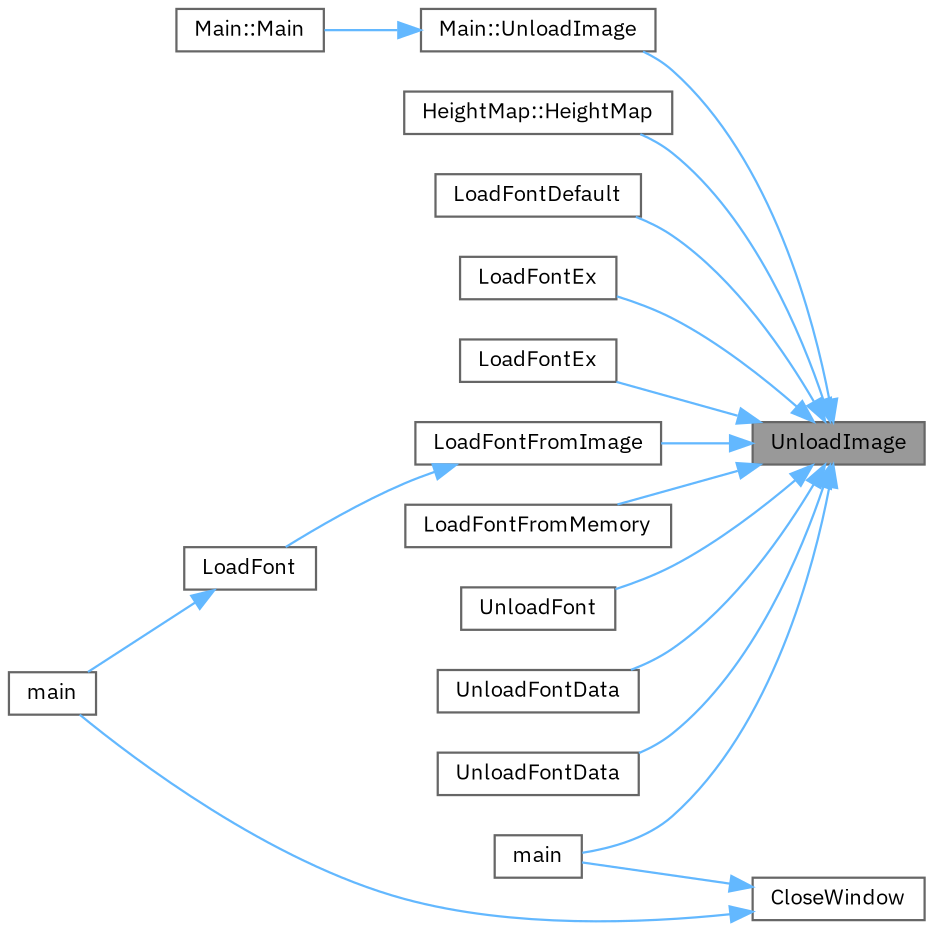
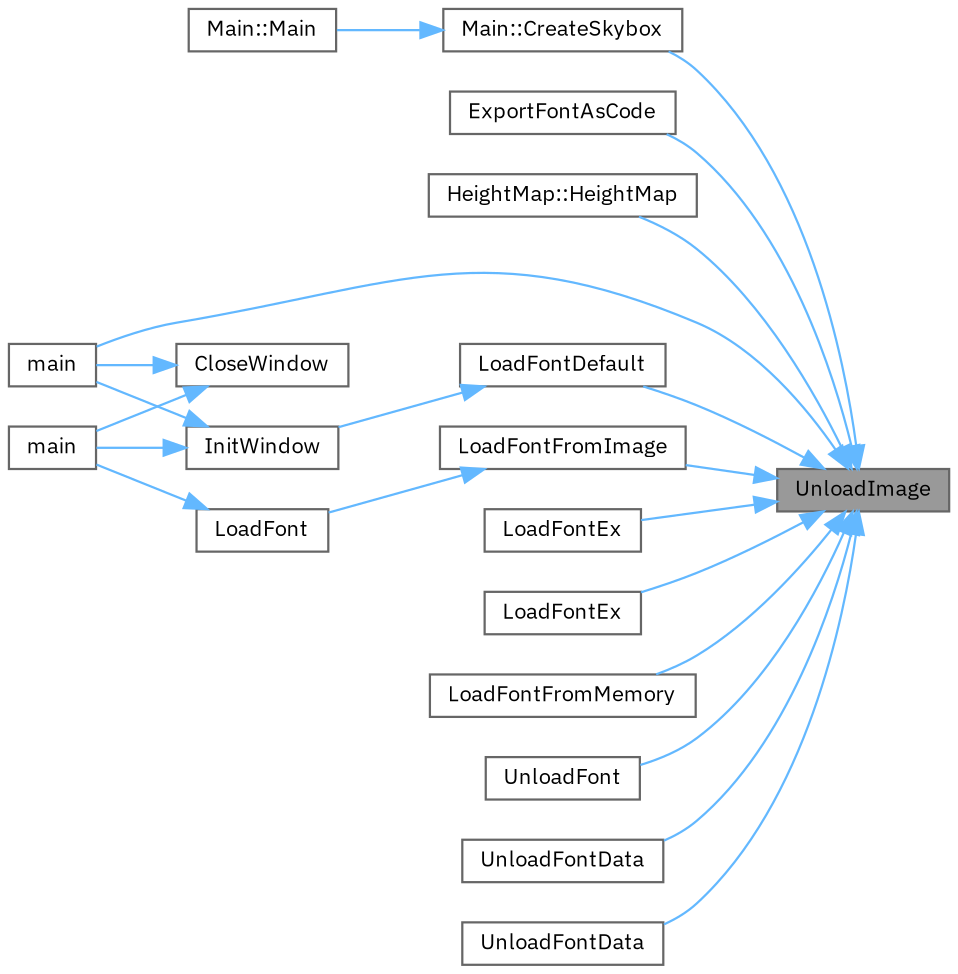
(538, 30) -> (563, 30)
none -> (563, 113)
none -> (262, 448)
